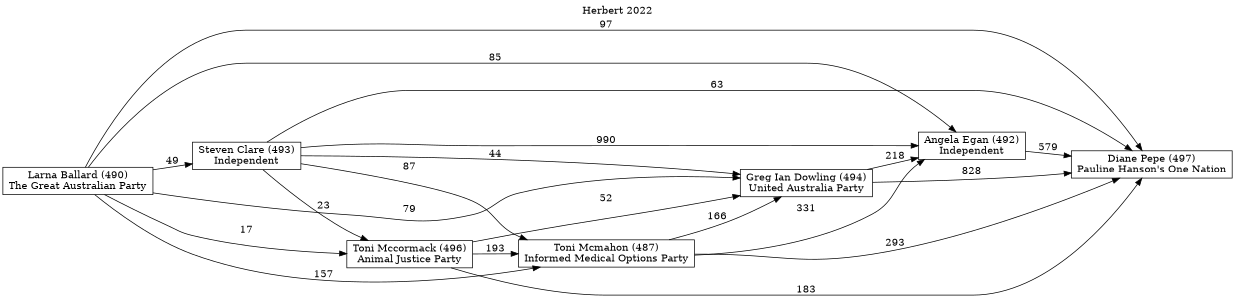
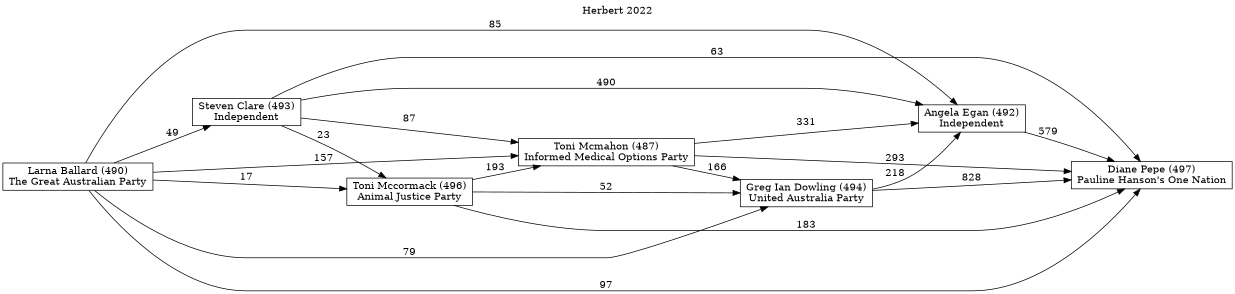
(606, 140) -> (606, 83)
(517, 160) -> none
